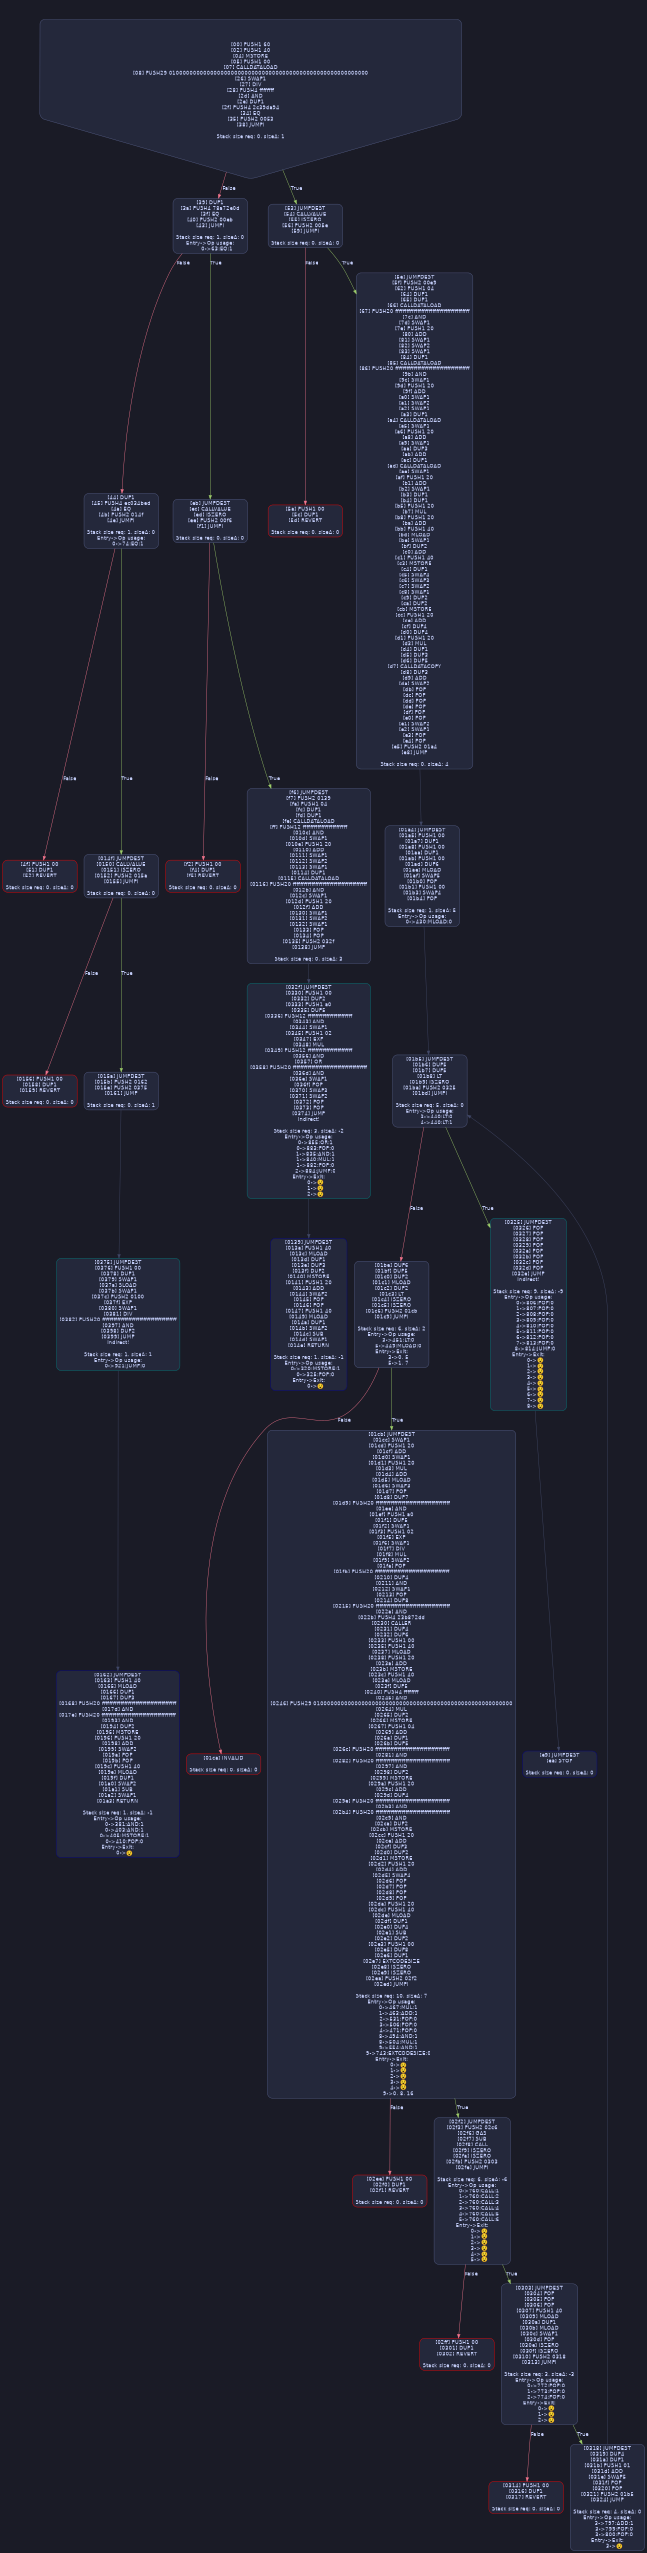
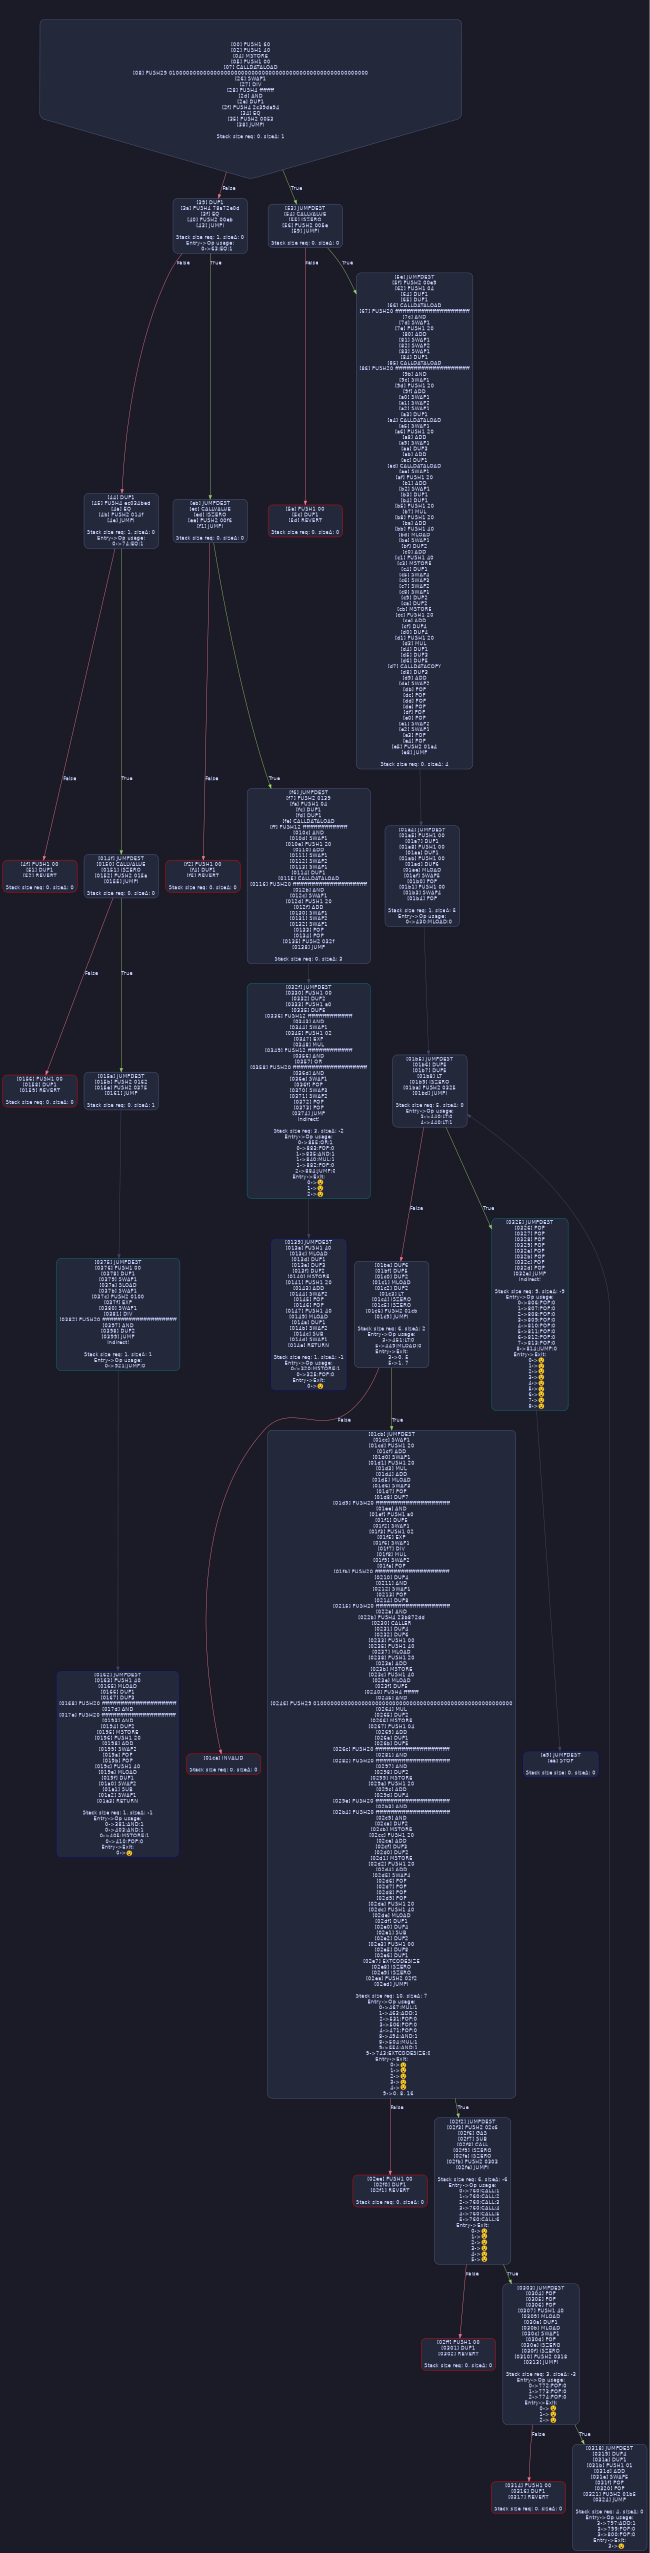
(560, 1764) -> (561, 1764)
